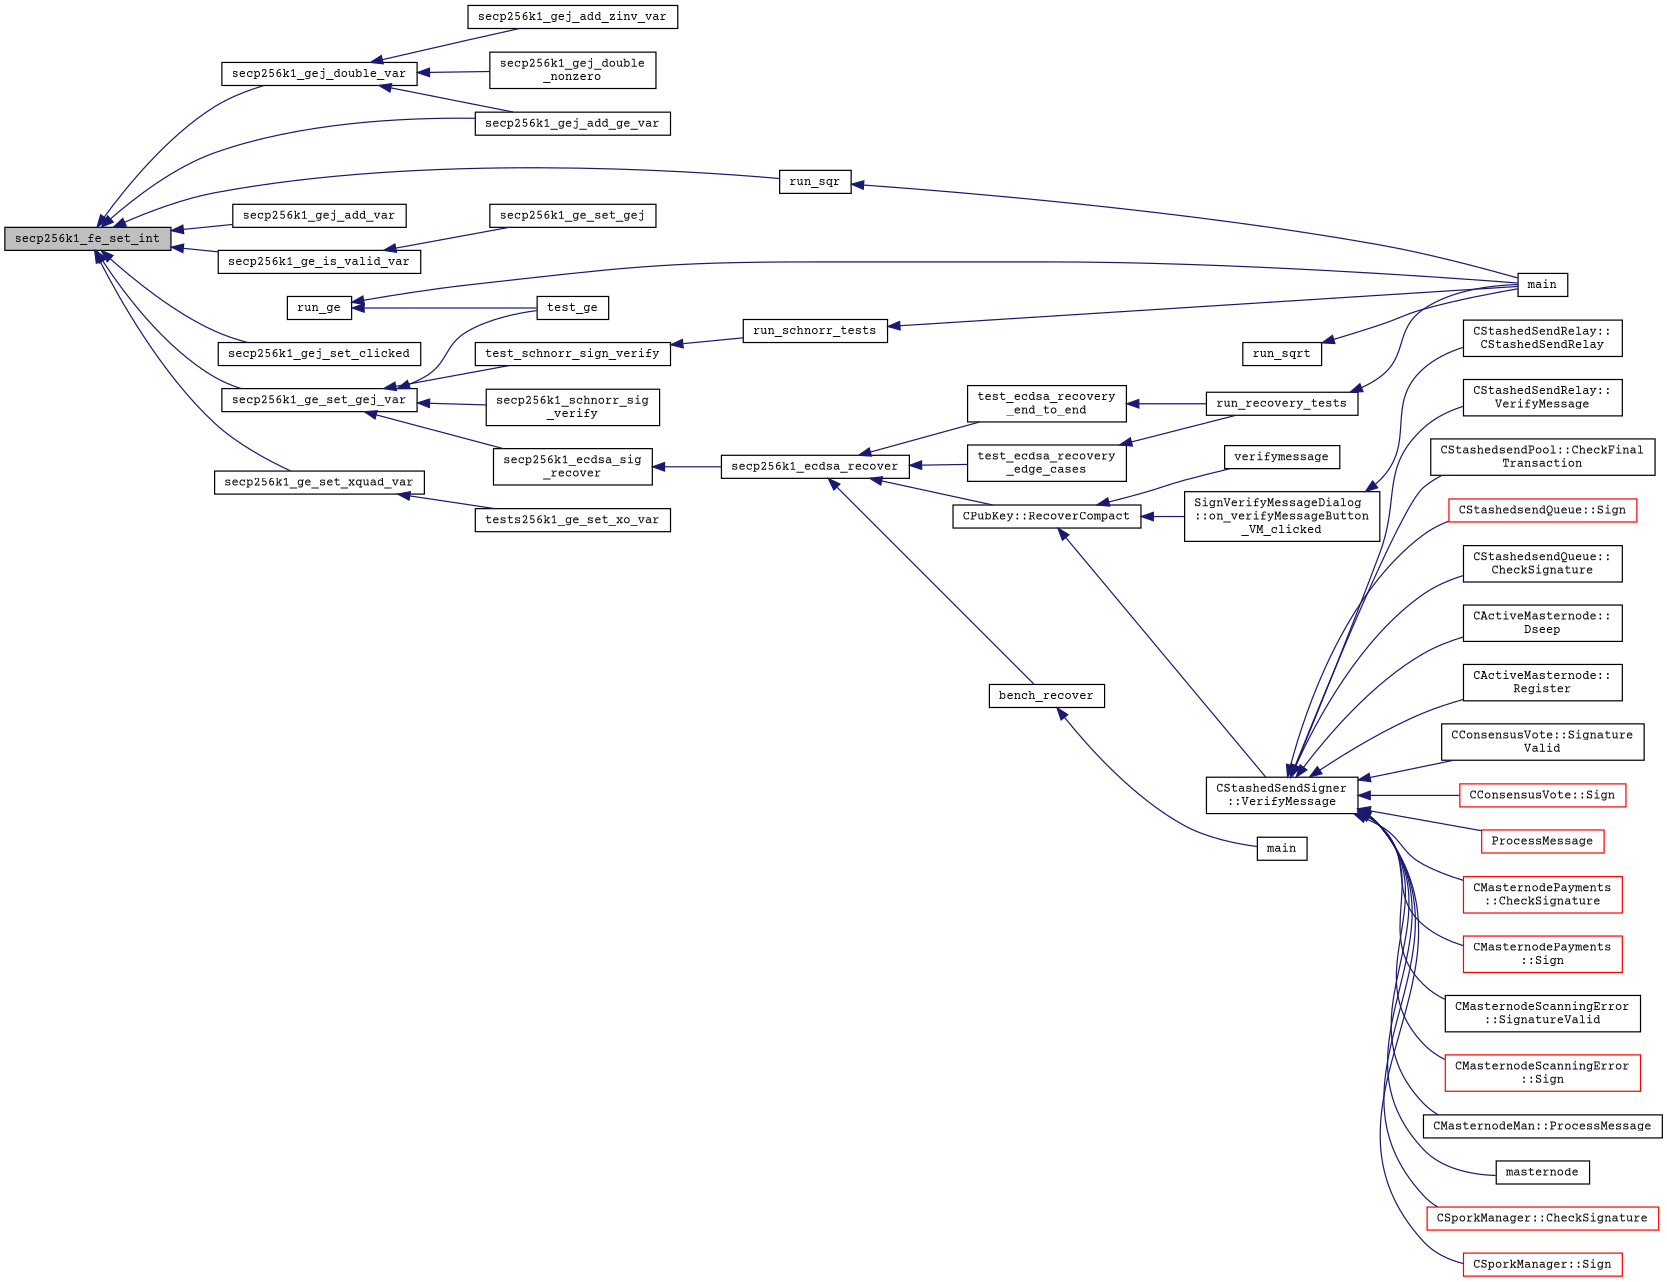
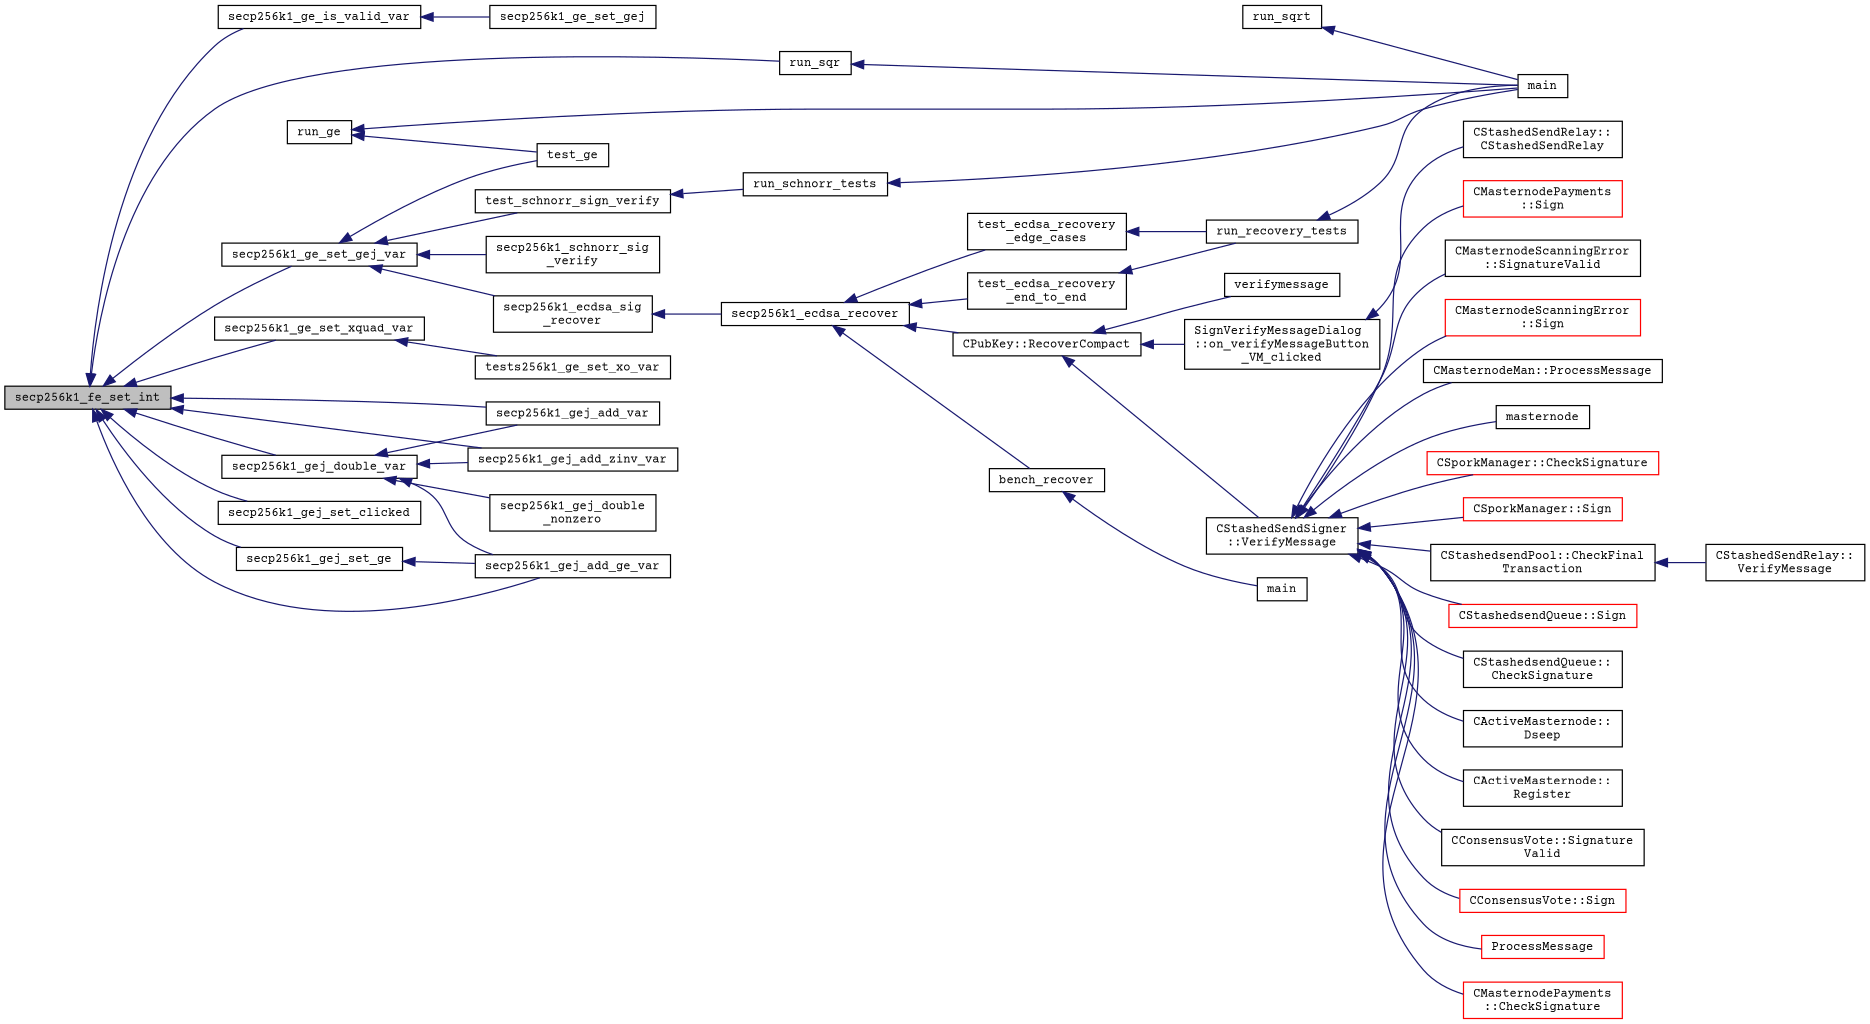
none -> (333, 429)
none -> (459, 437)
(1385, 536) -> (1687, 563)
none -> (319, 559)
